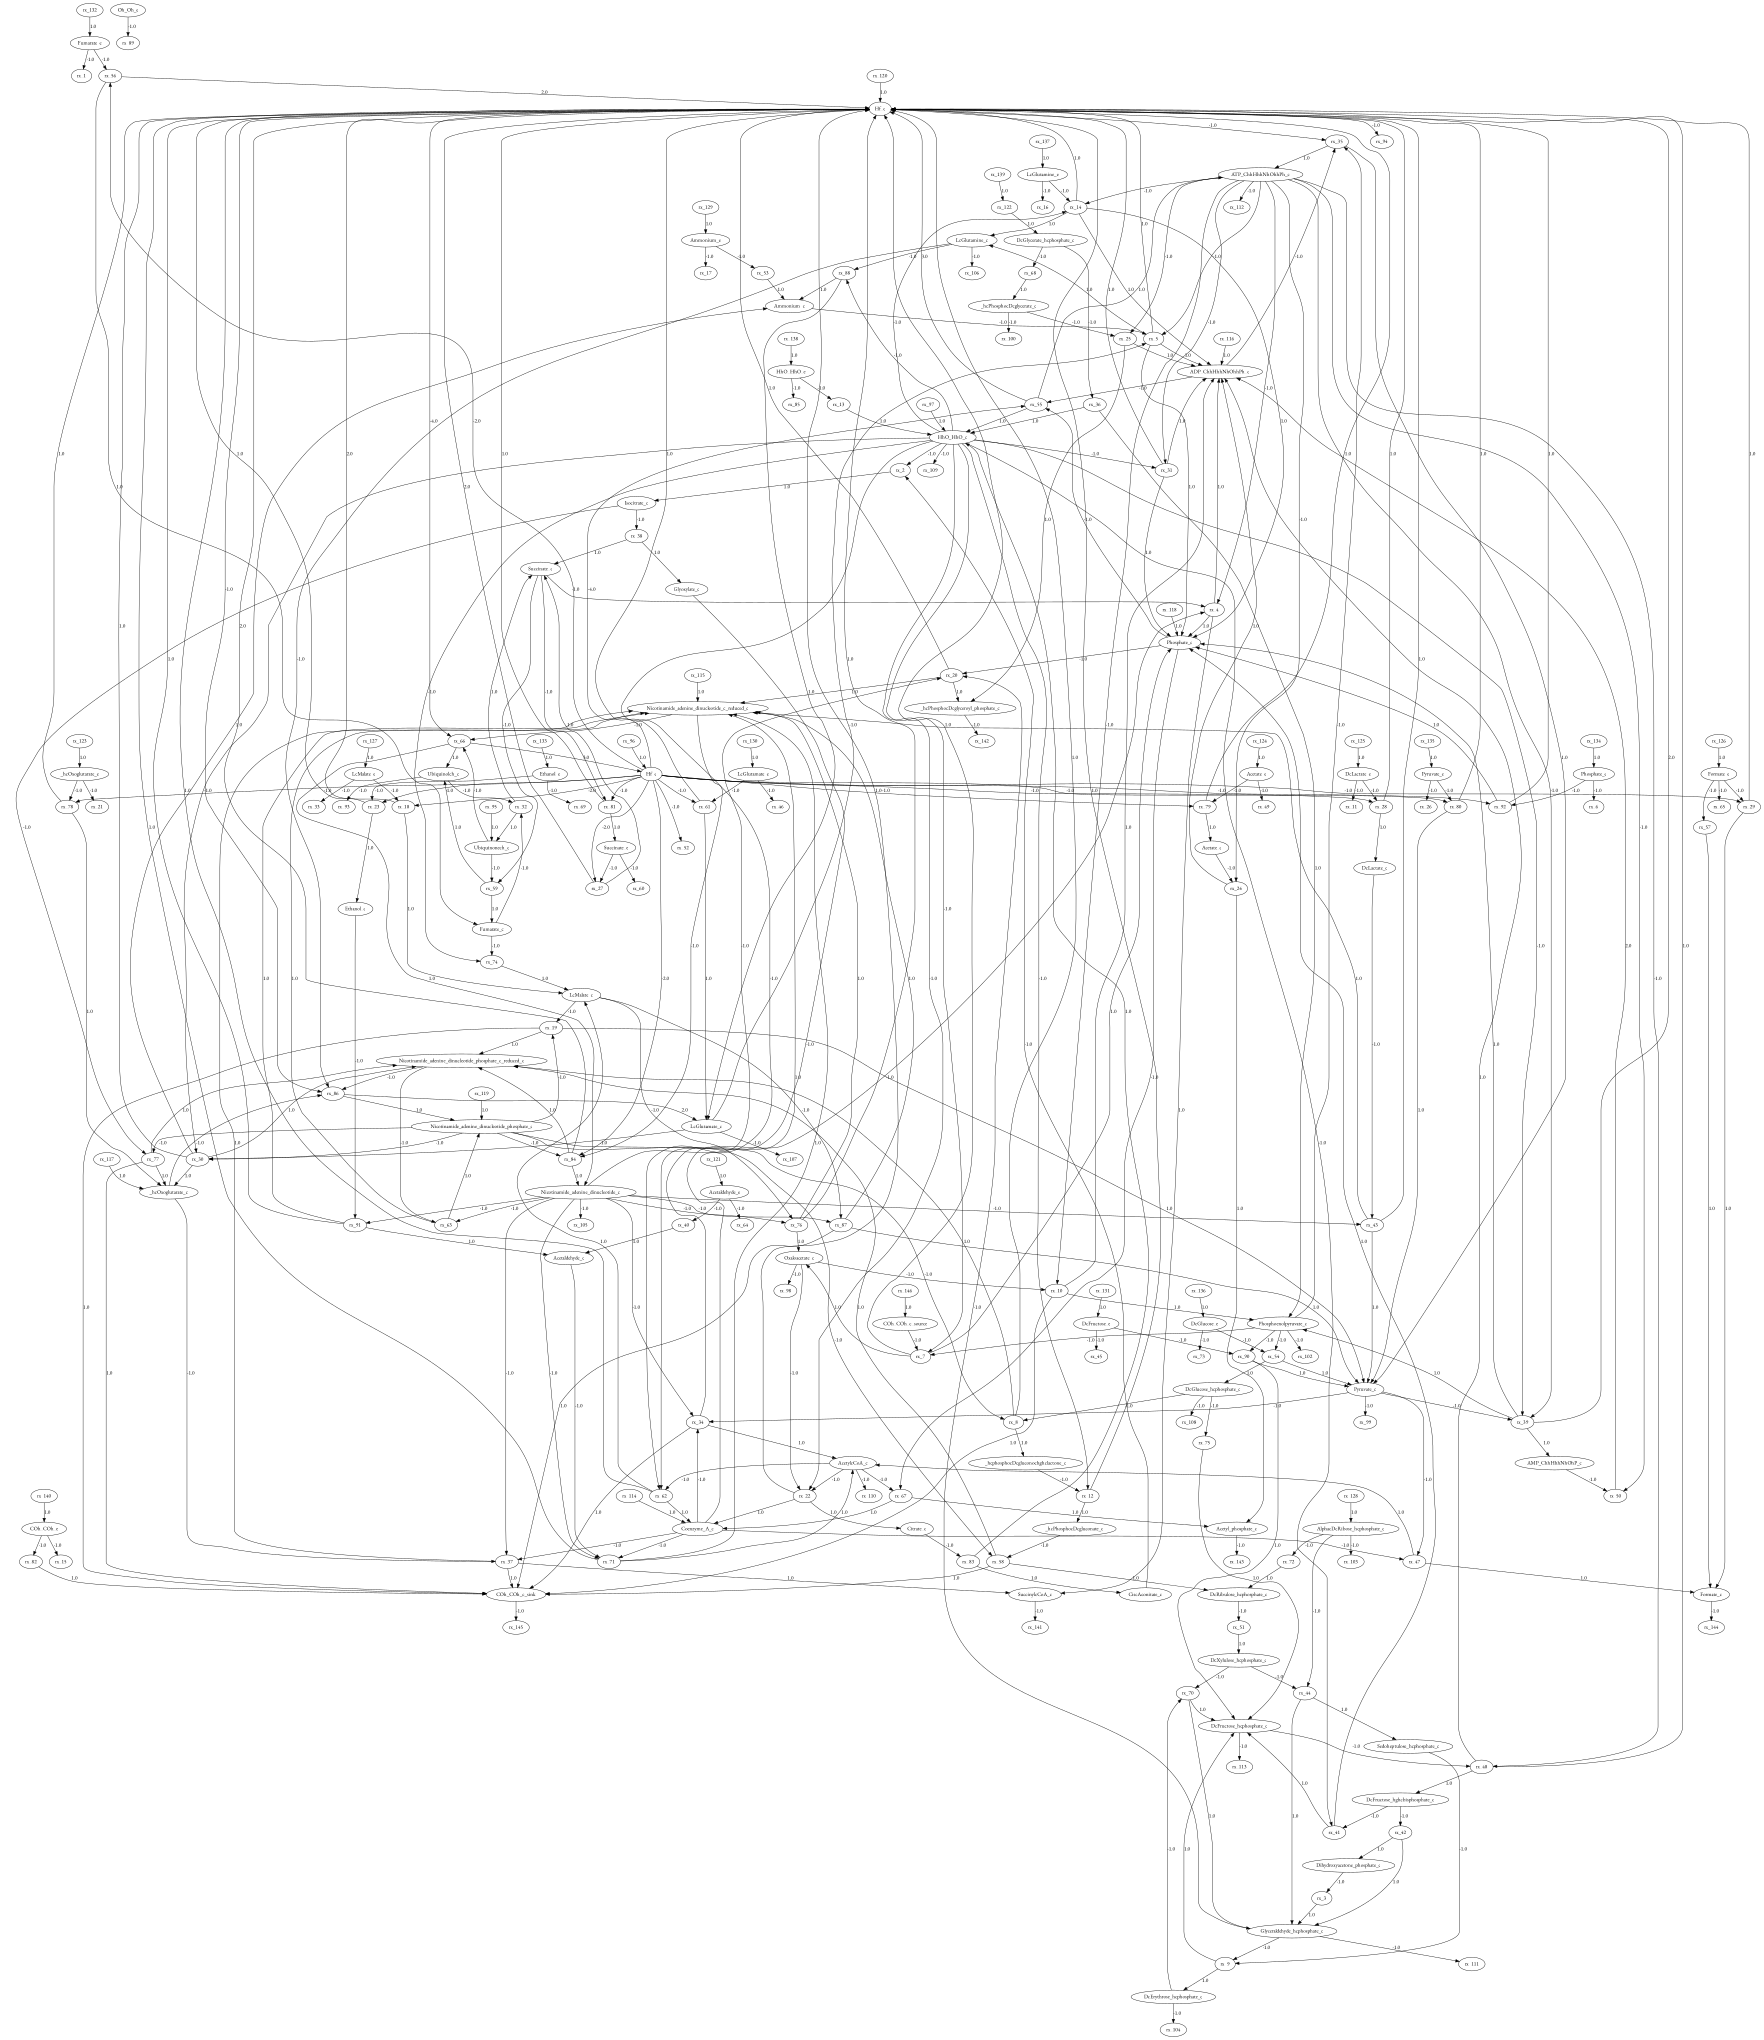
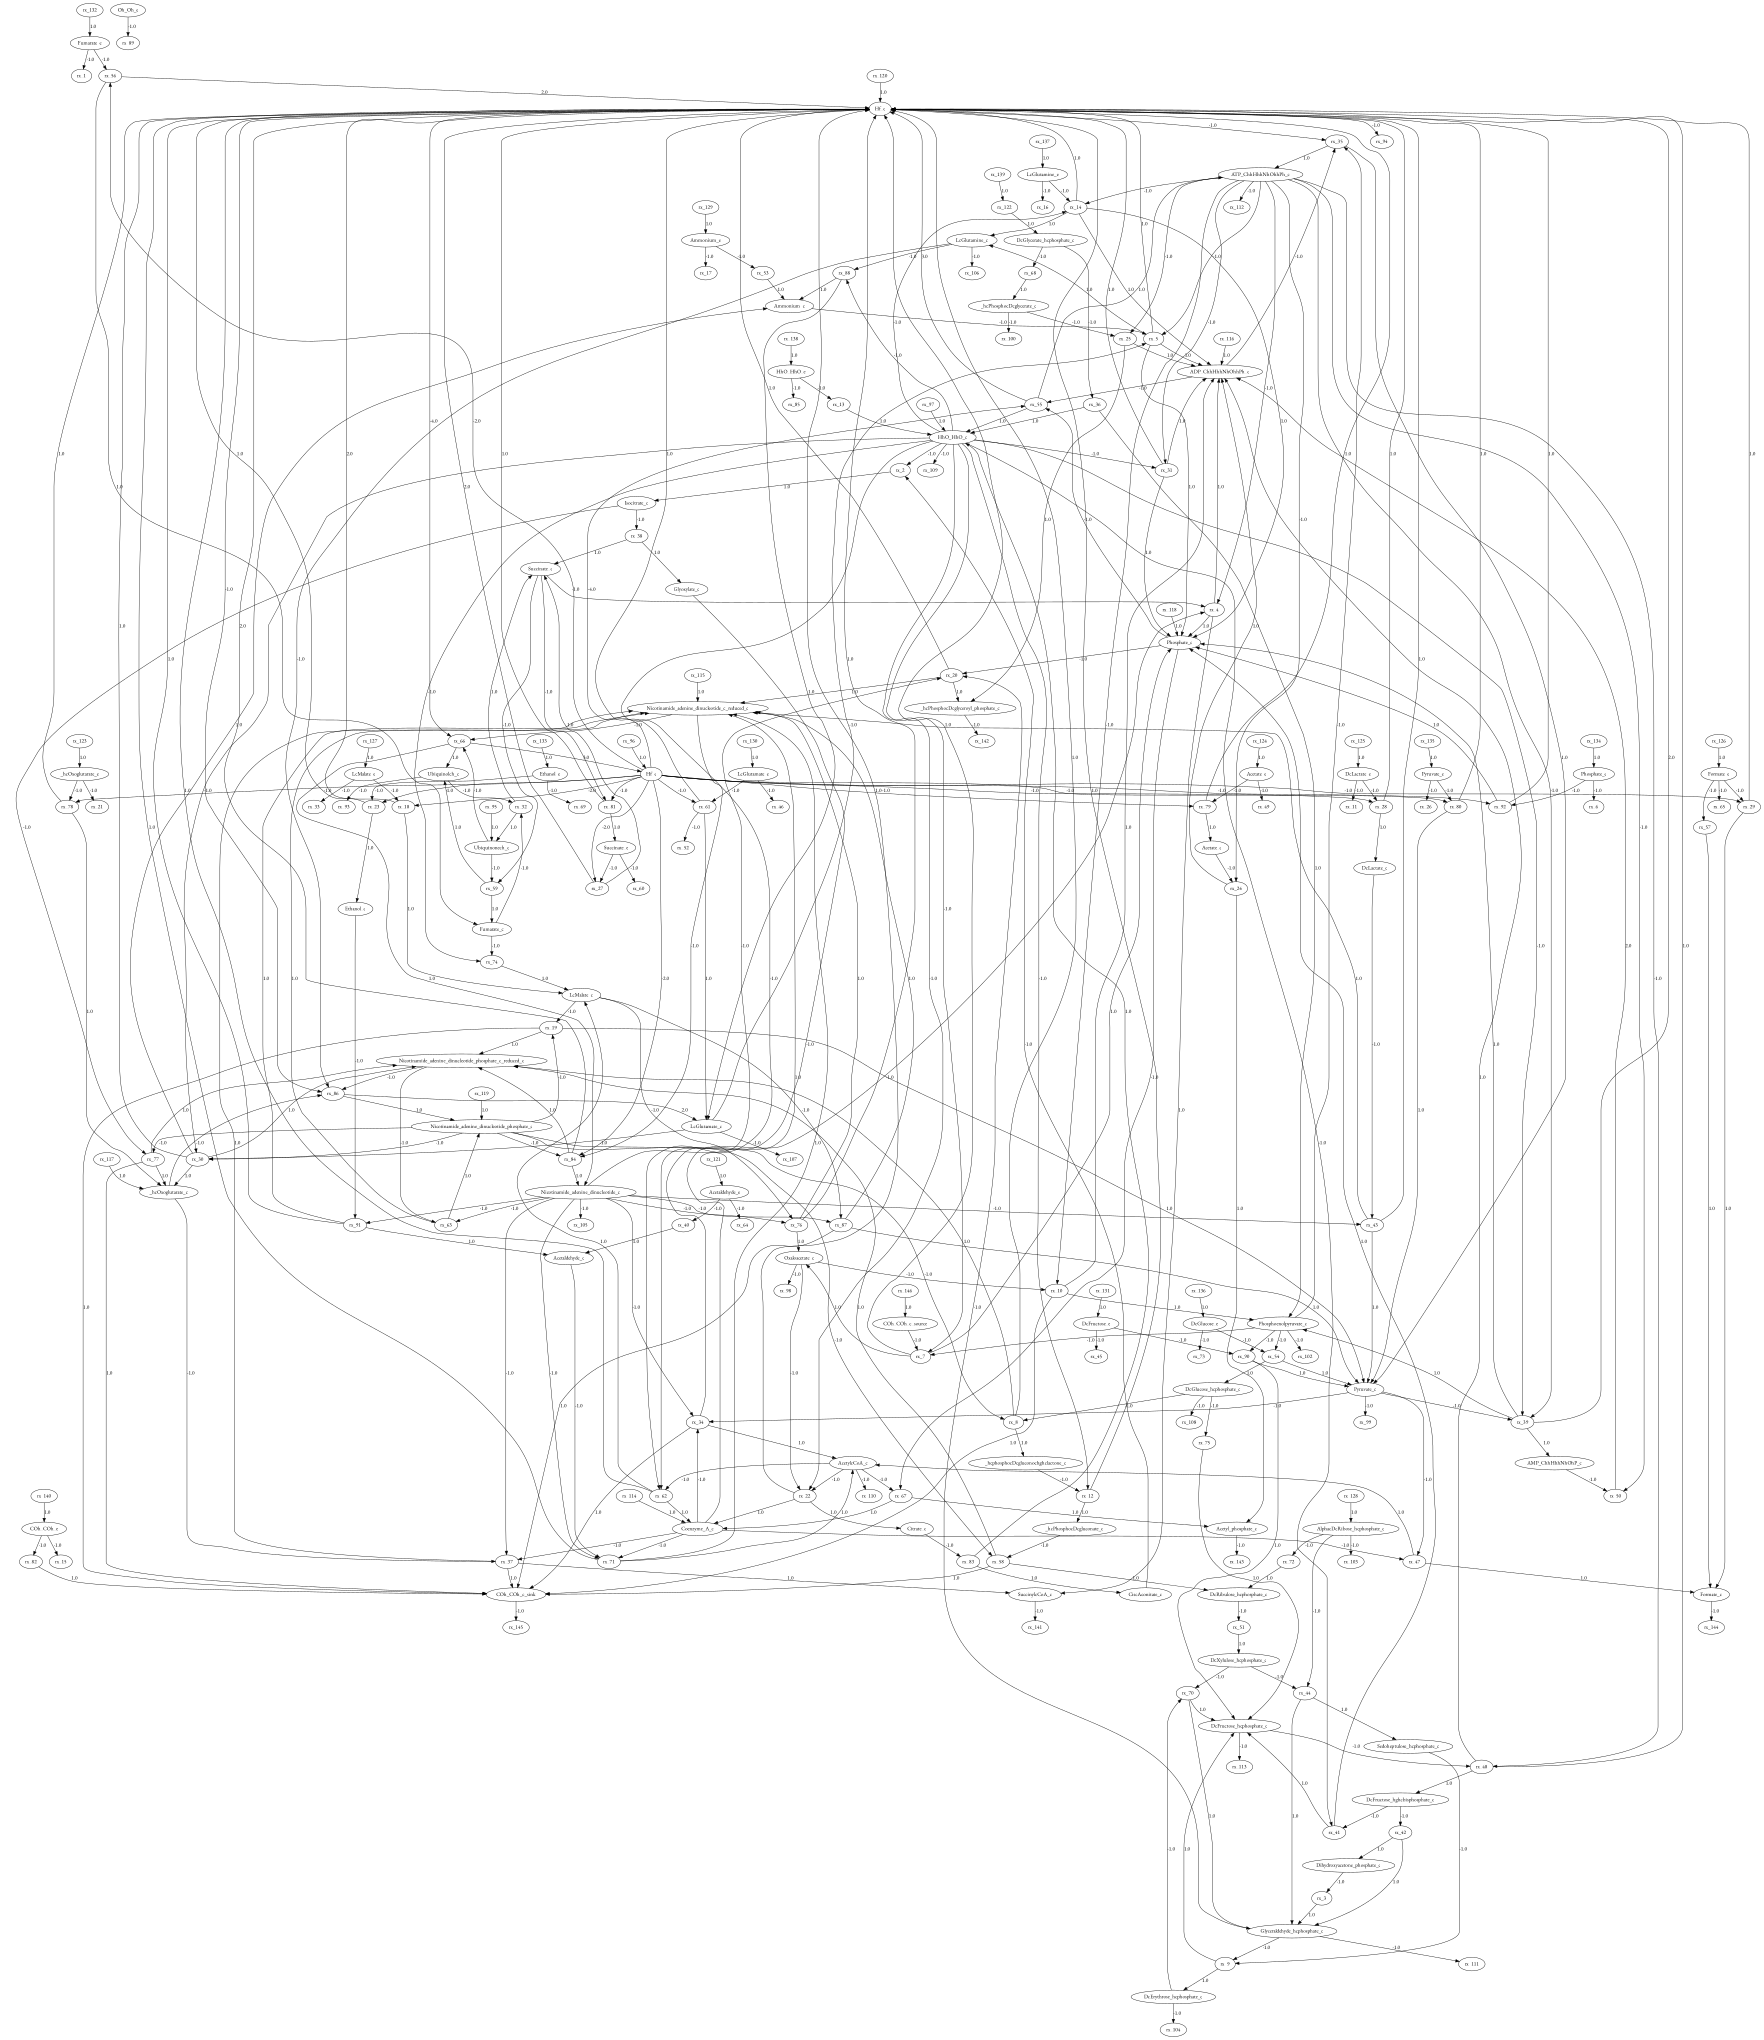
(670, 808) -> (690, 824)
